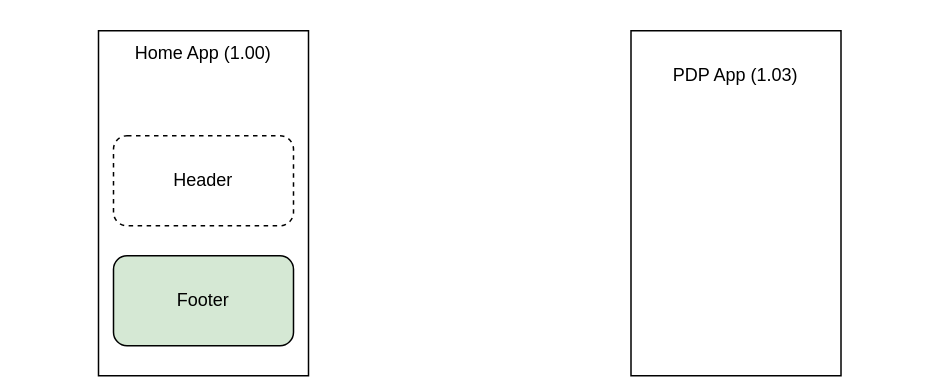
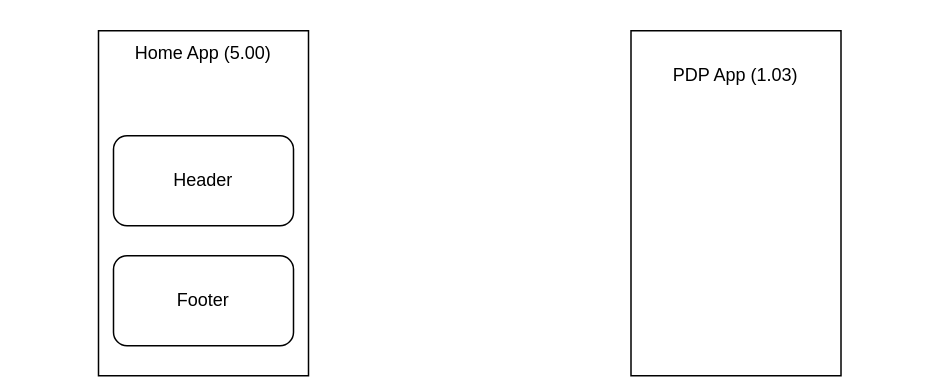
(203, 53) -> (203, 53)
(203, 181) -> (203, 181)
(203, 301) -> (203, 301)
